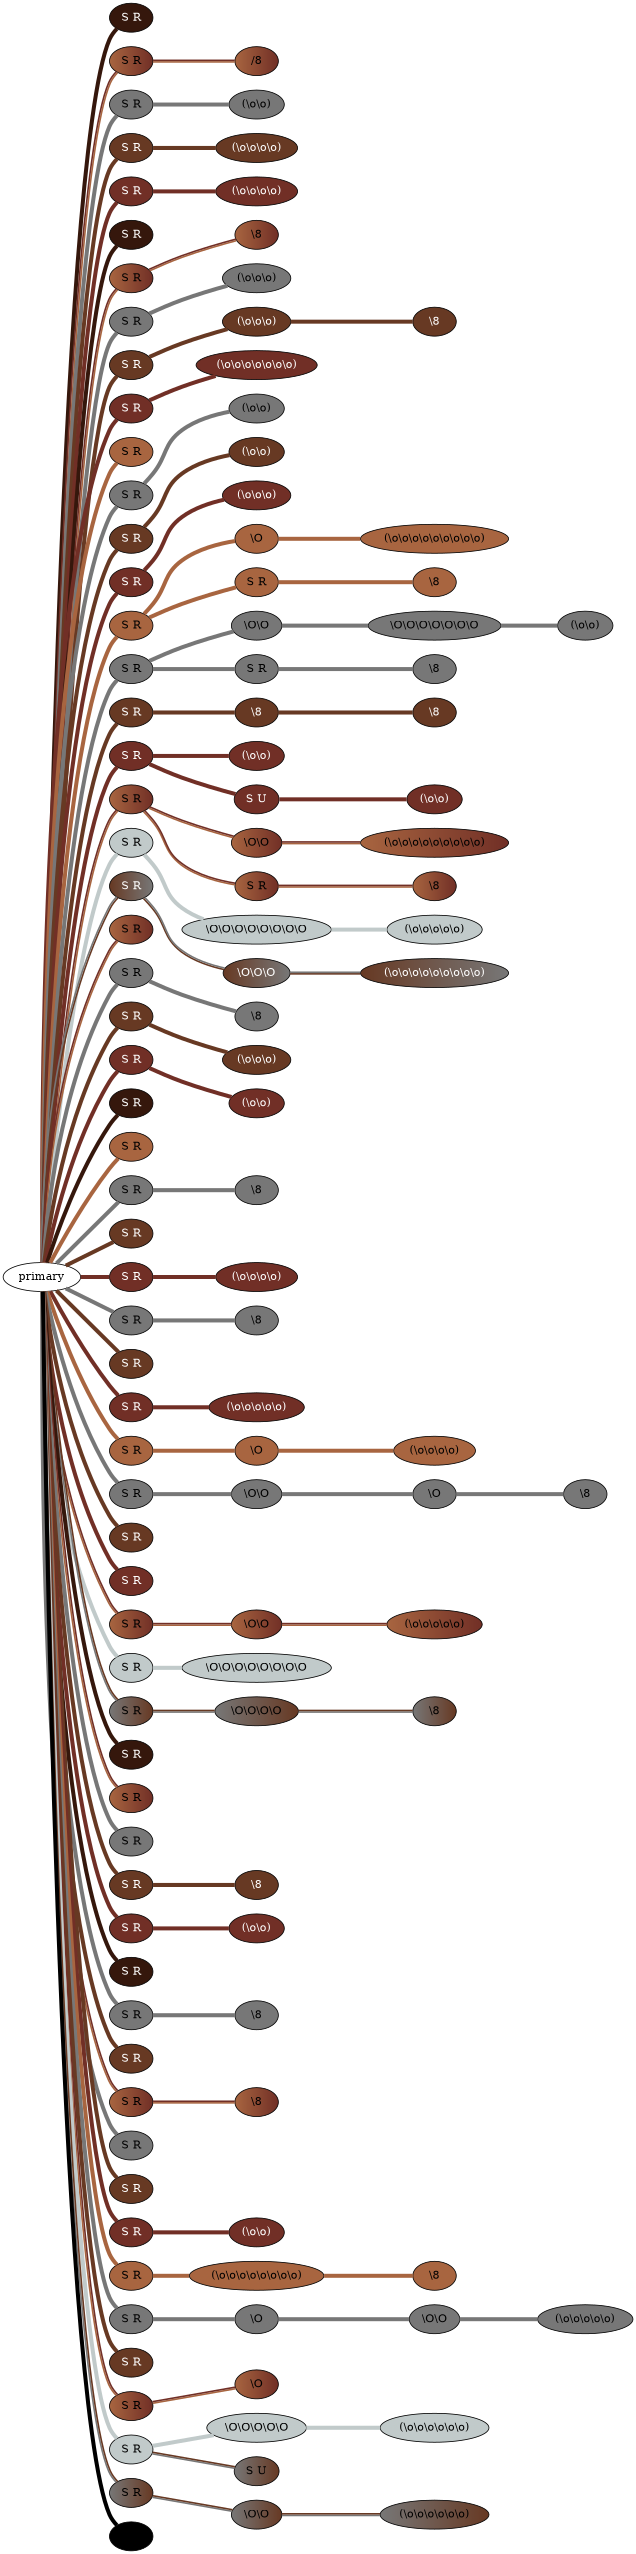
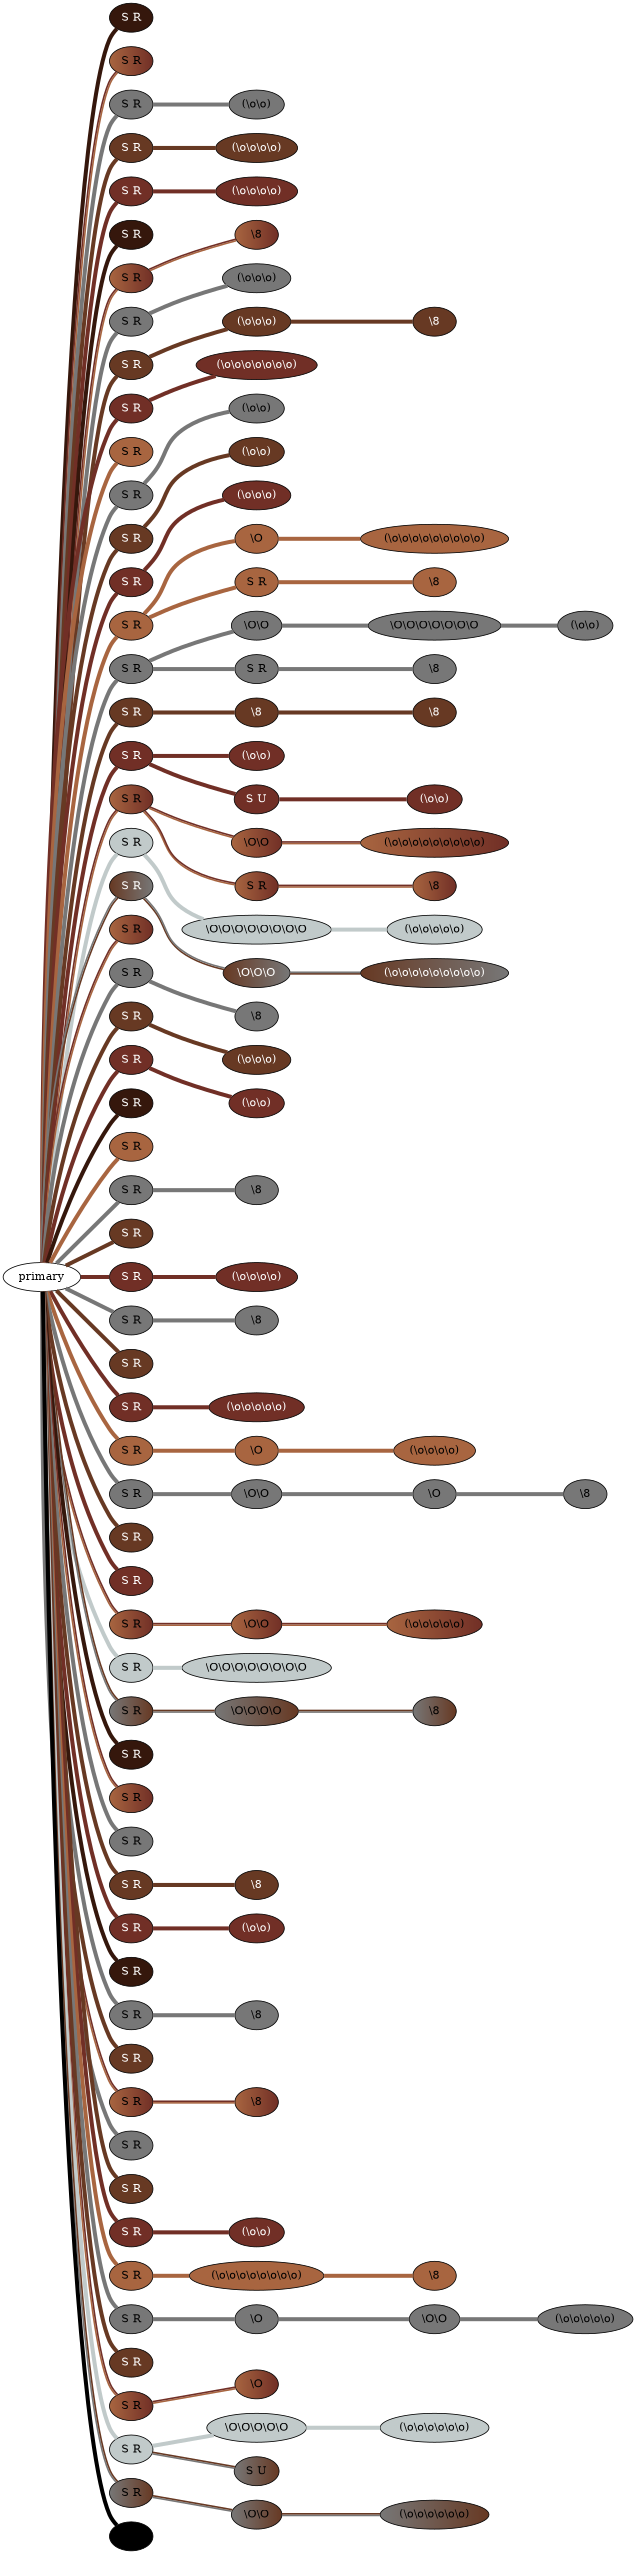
(257, 61) -> none
